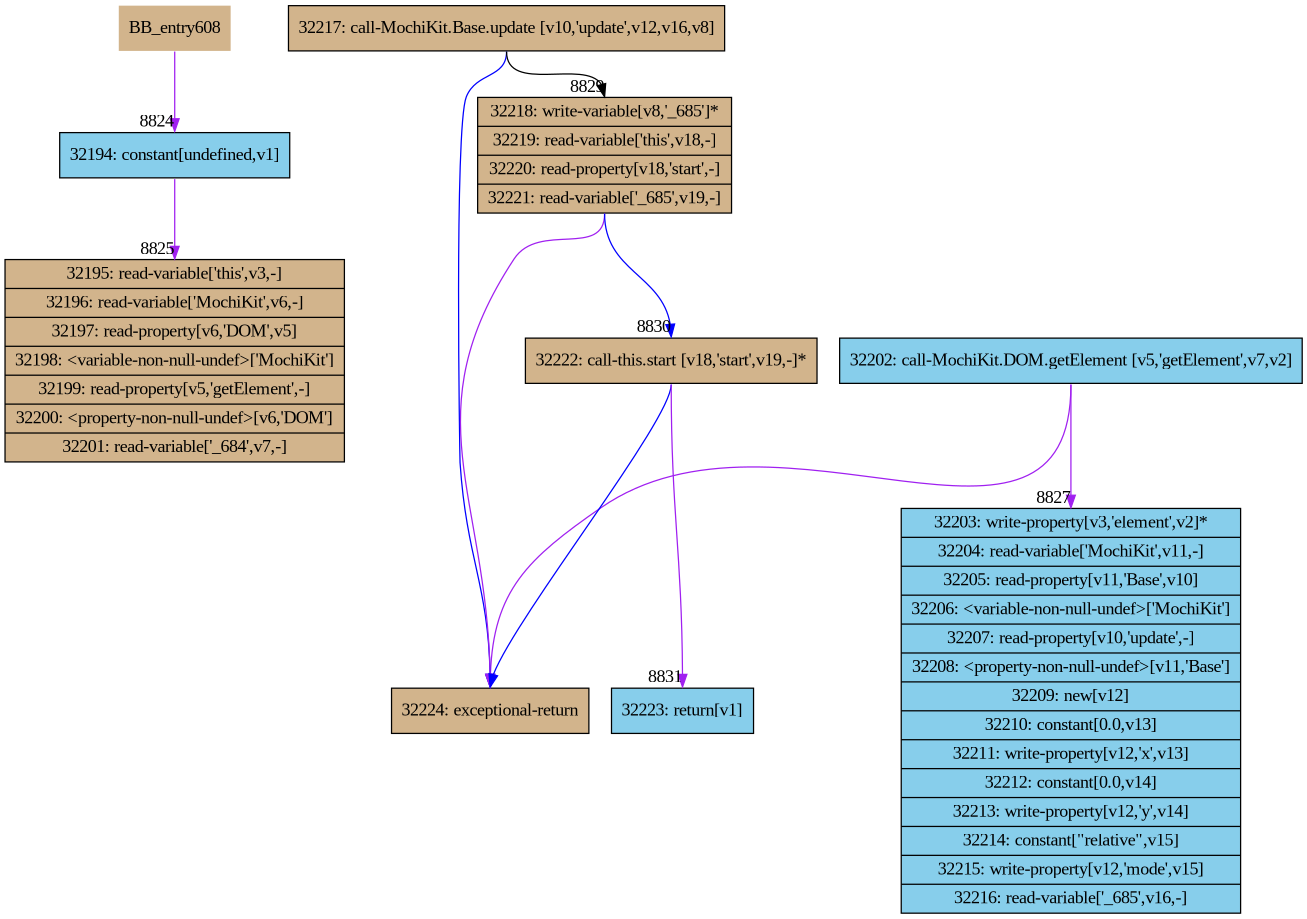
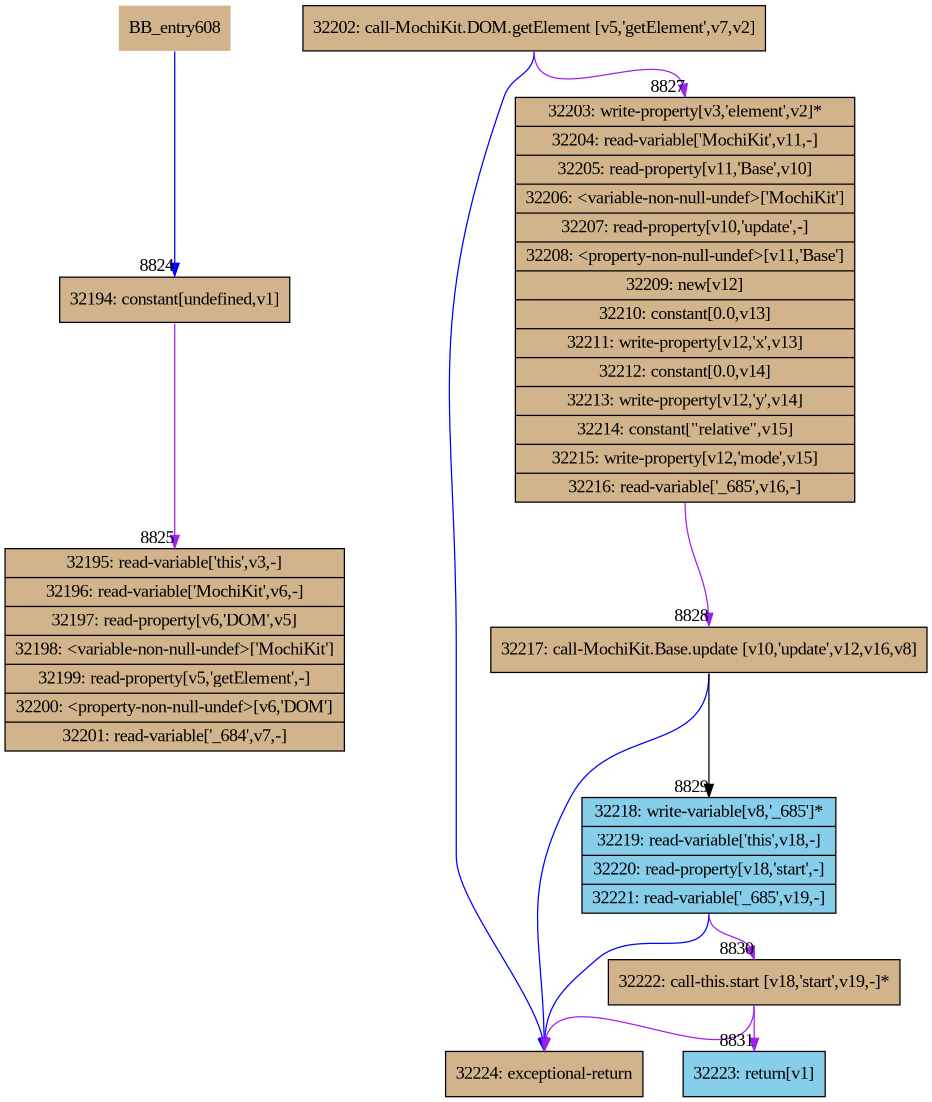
(175, 85) -> (175, 157)
(175, 155) -> (175, 300)
(605, 155) -> (709, 855)
(633, 271) -> (725, 934)
(470, 354) -> (612, 950)
(1071, 361) -> (534, 28)
(759, 468) -> (454, 546)
(584, 531) -> (655, 1030)
none -> (695, 558)
(1071, 711) -> (685, 300)
